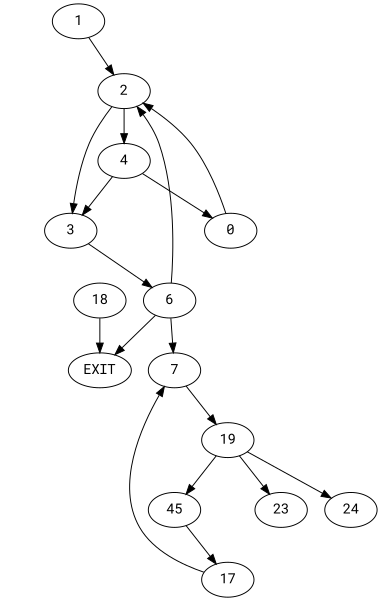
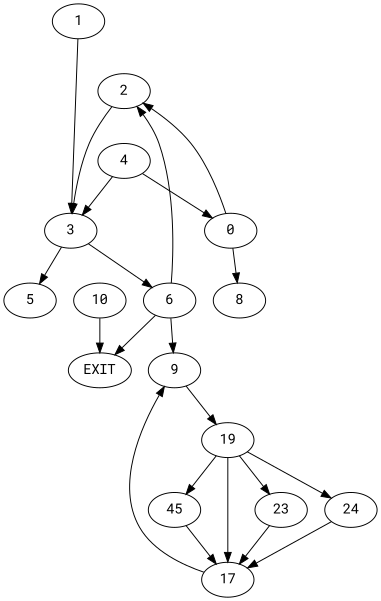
(99, 52) -> (75, 121)
(124, 121) -> none
none -> (30, 301)
(100, 301) -> (100, 301)
none -> (239, 301)
(174, 370) -> (174, 370)
none -> (228, 505)
none -> (257, 541)
none -> (294, 542)
